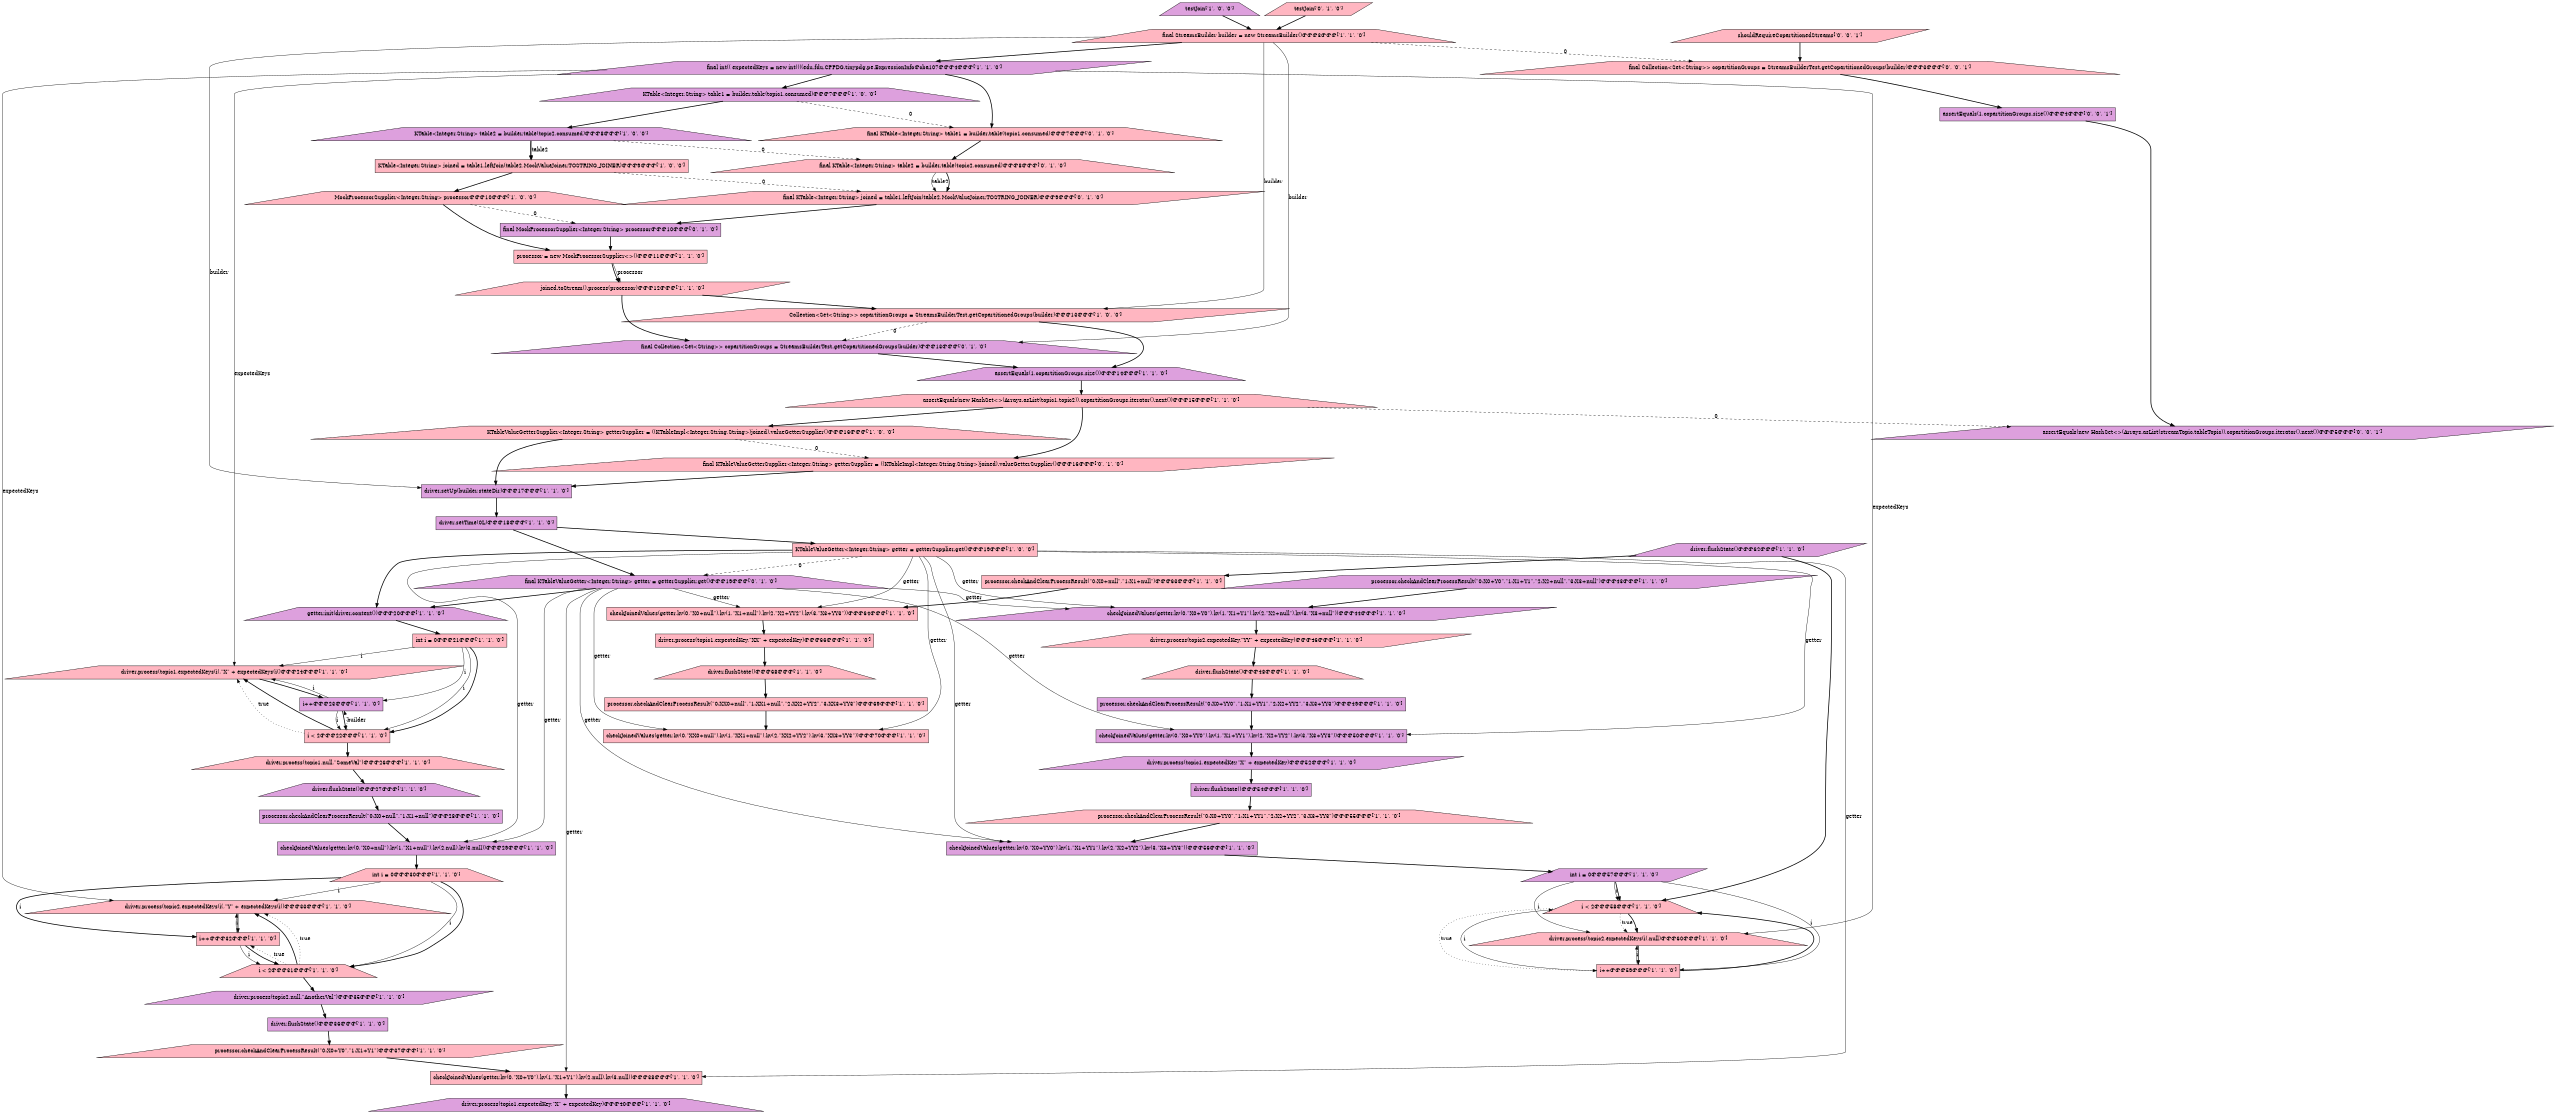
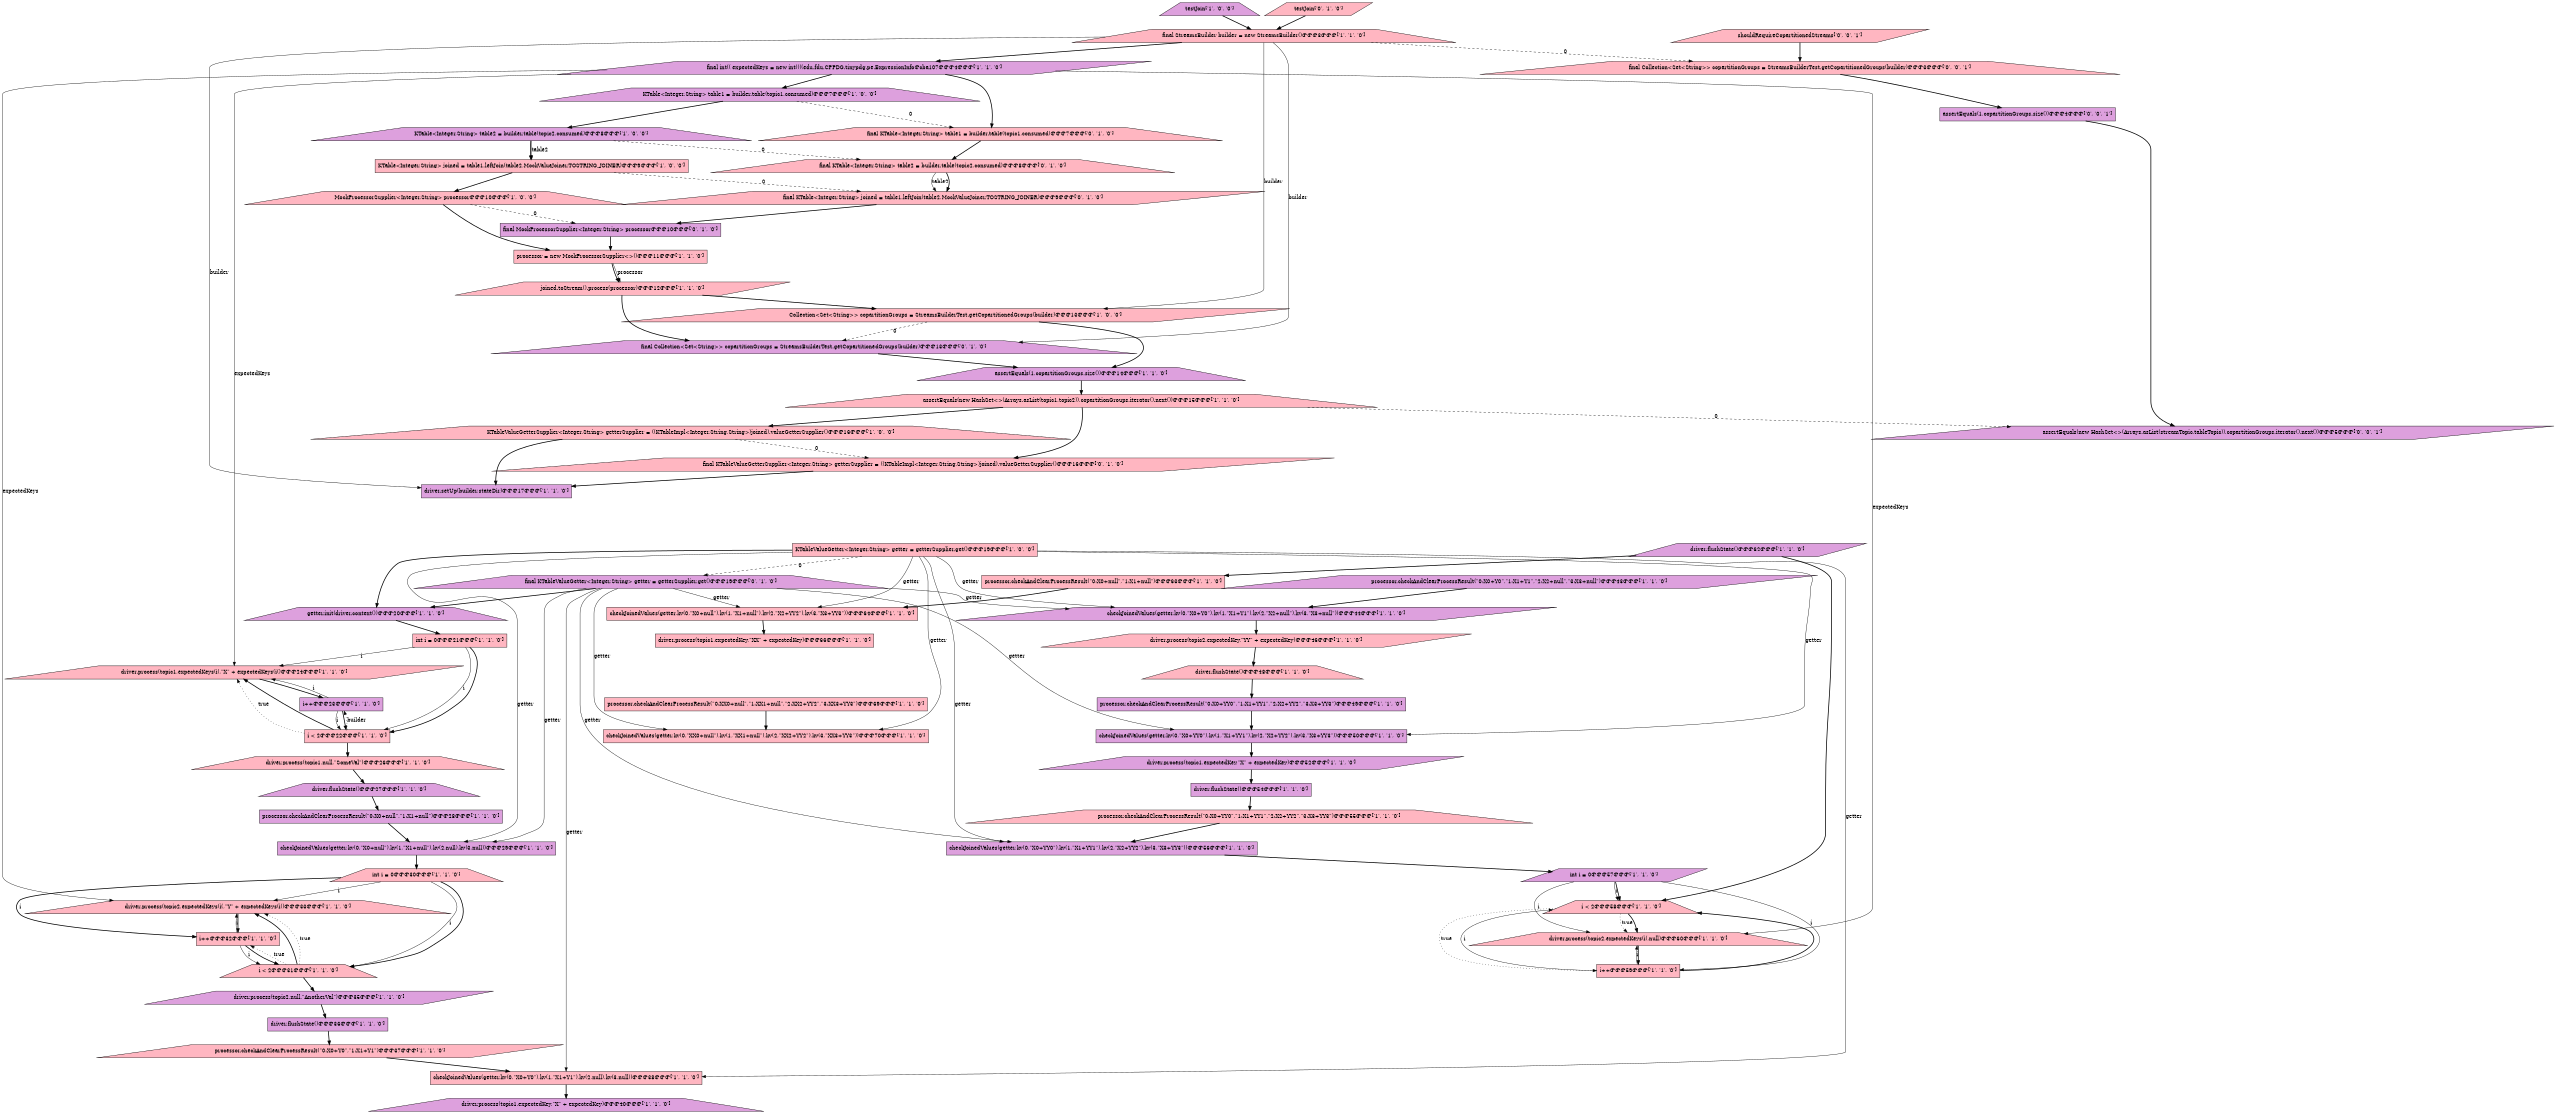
(496, 523) -> none
(765, 672) -> none
(440, 690) -> none
